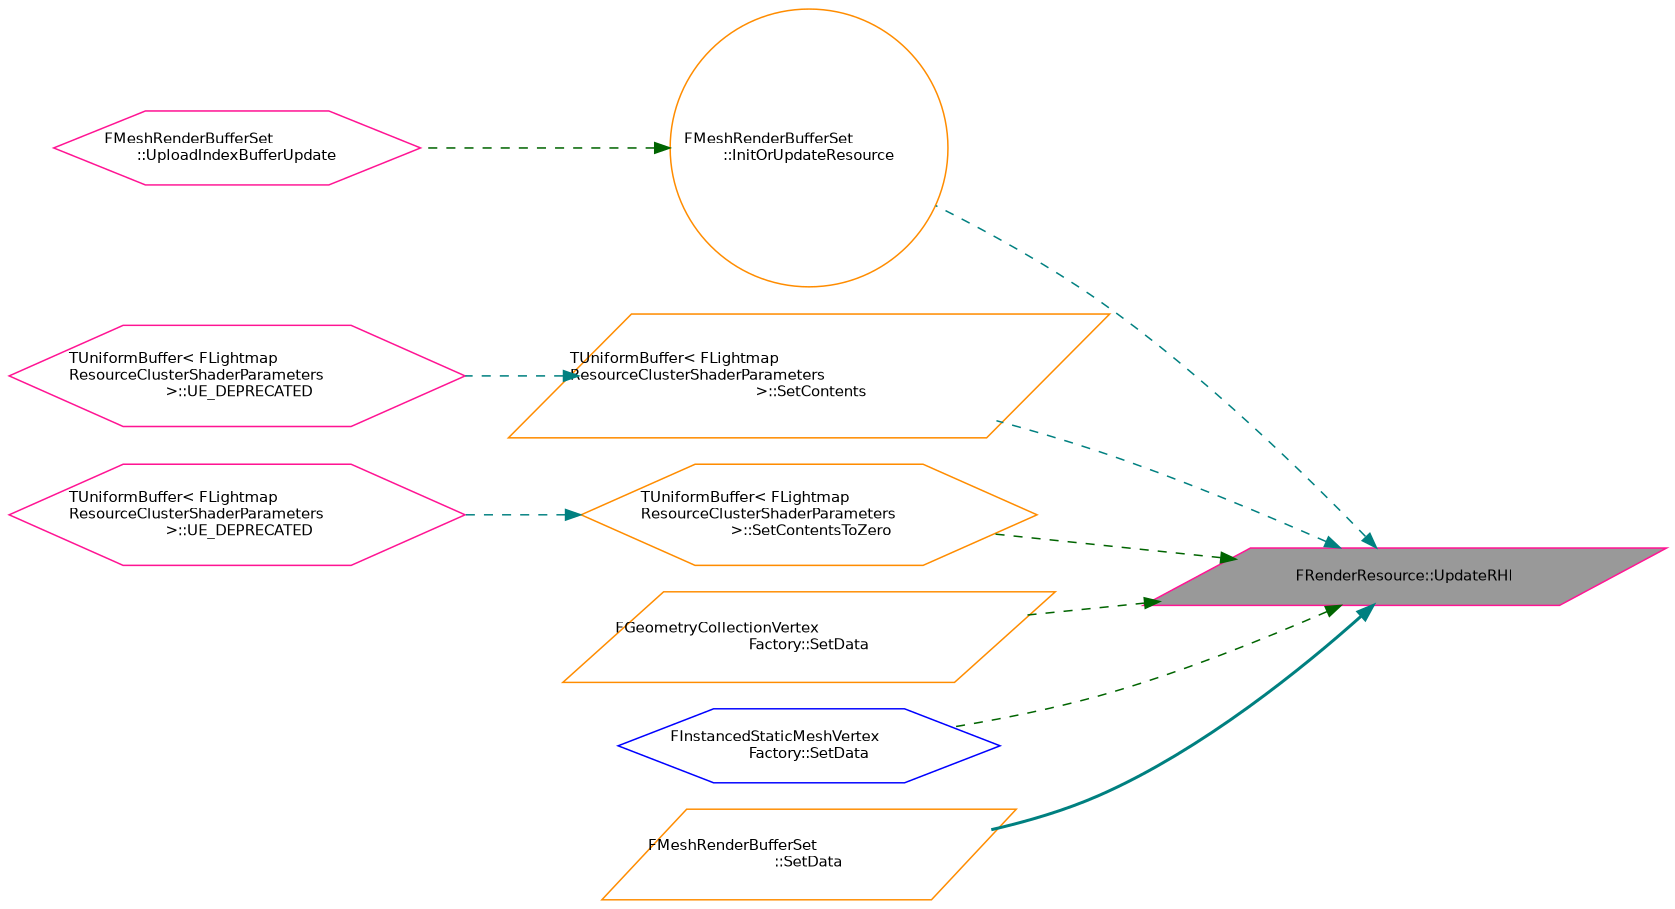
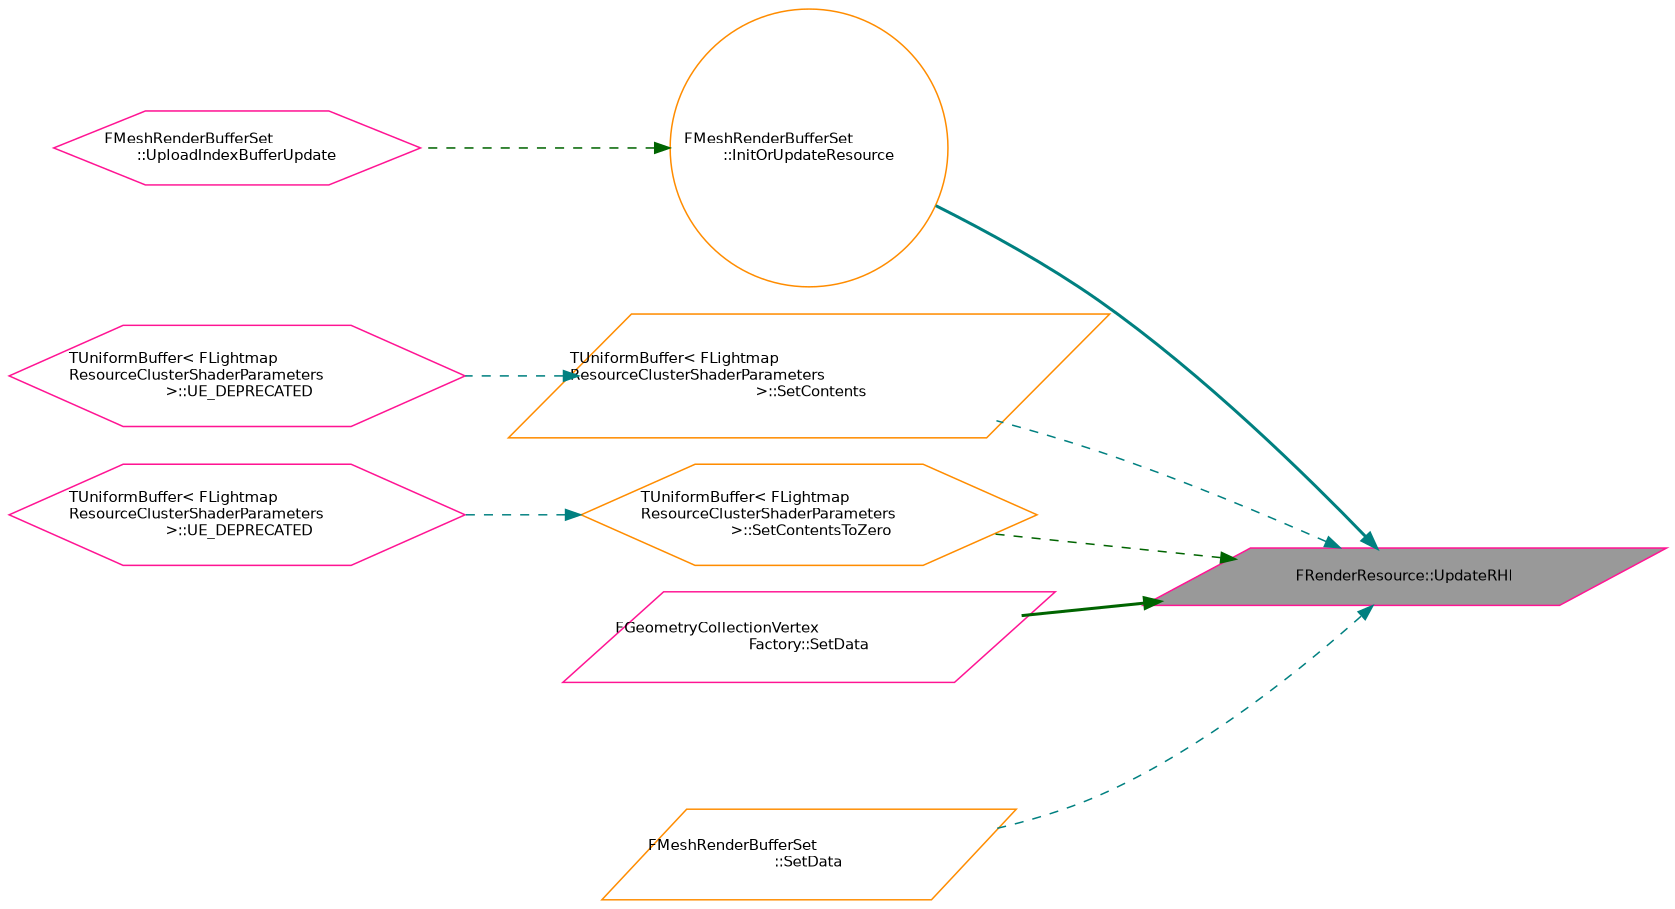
(1166, 351) -> (1166, 351)
(1083, 609) -> (1083, 609)
(809, 637) -> (809, 637)
(809, 746) -> none
(1189, 747) -> (1189, 747)
